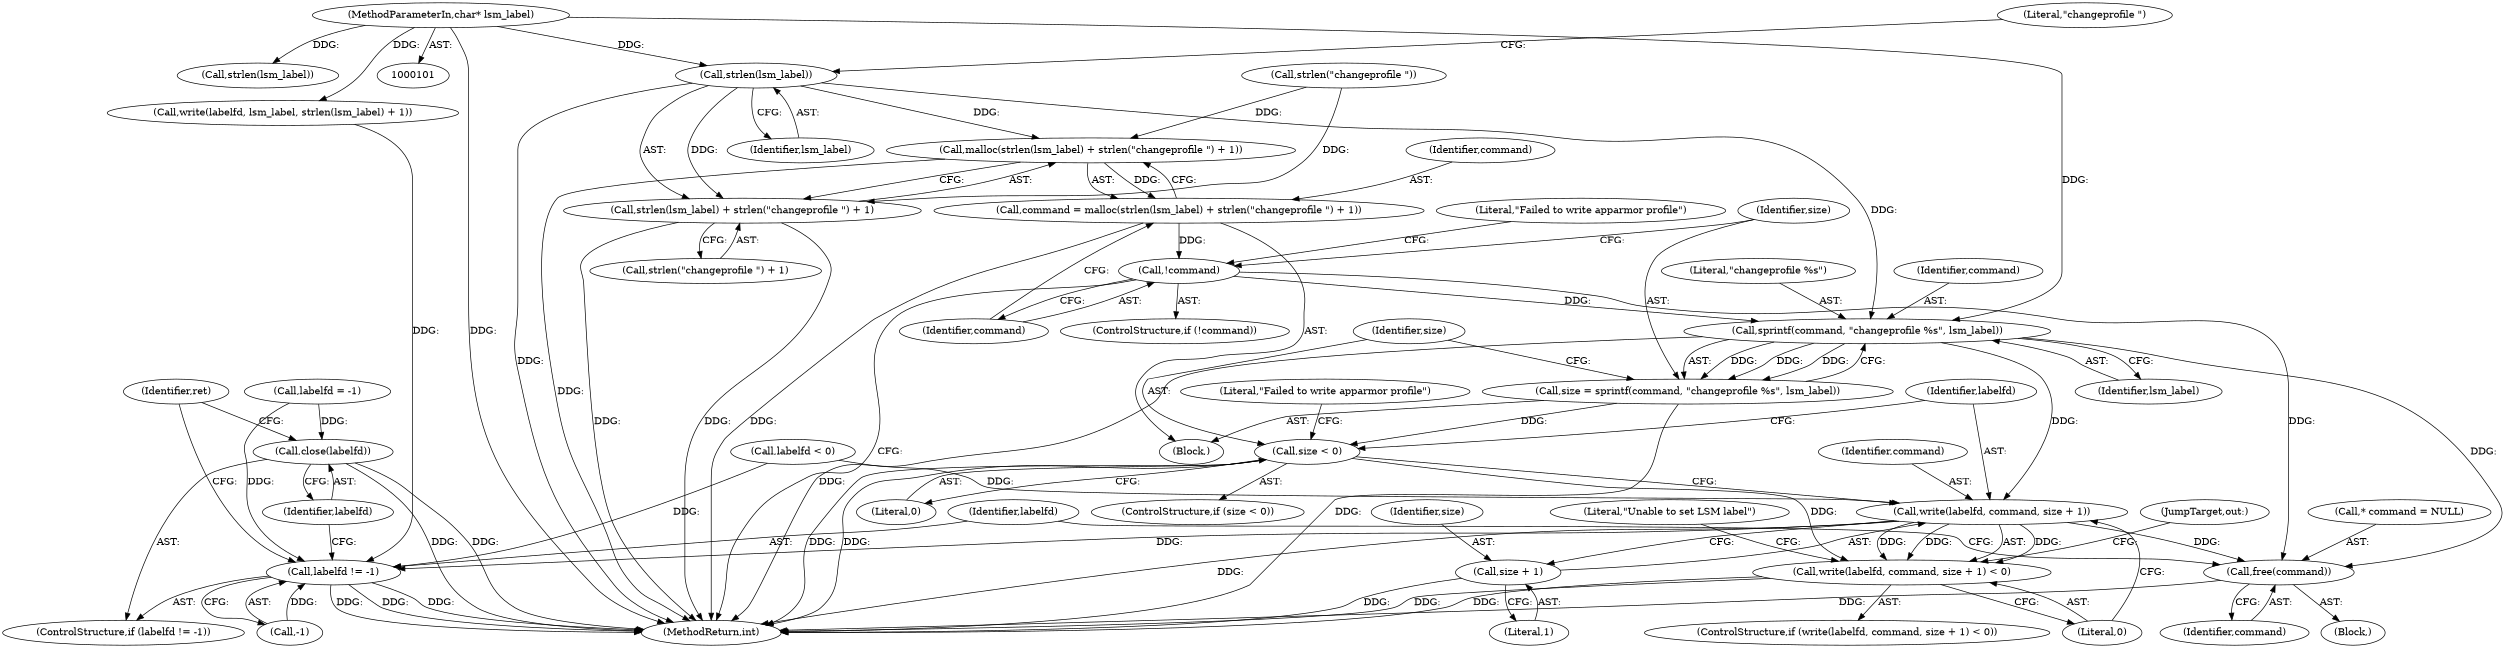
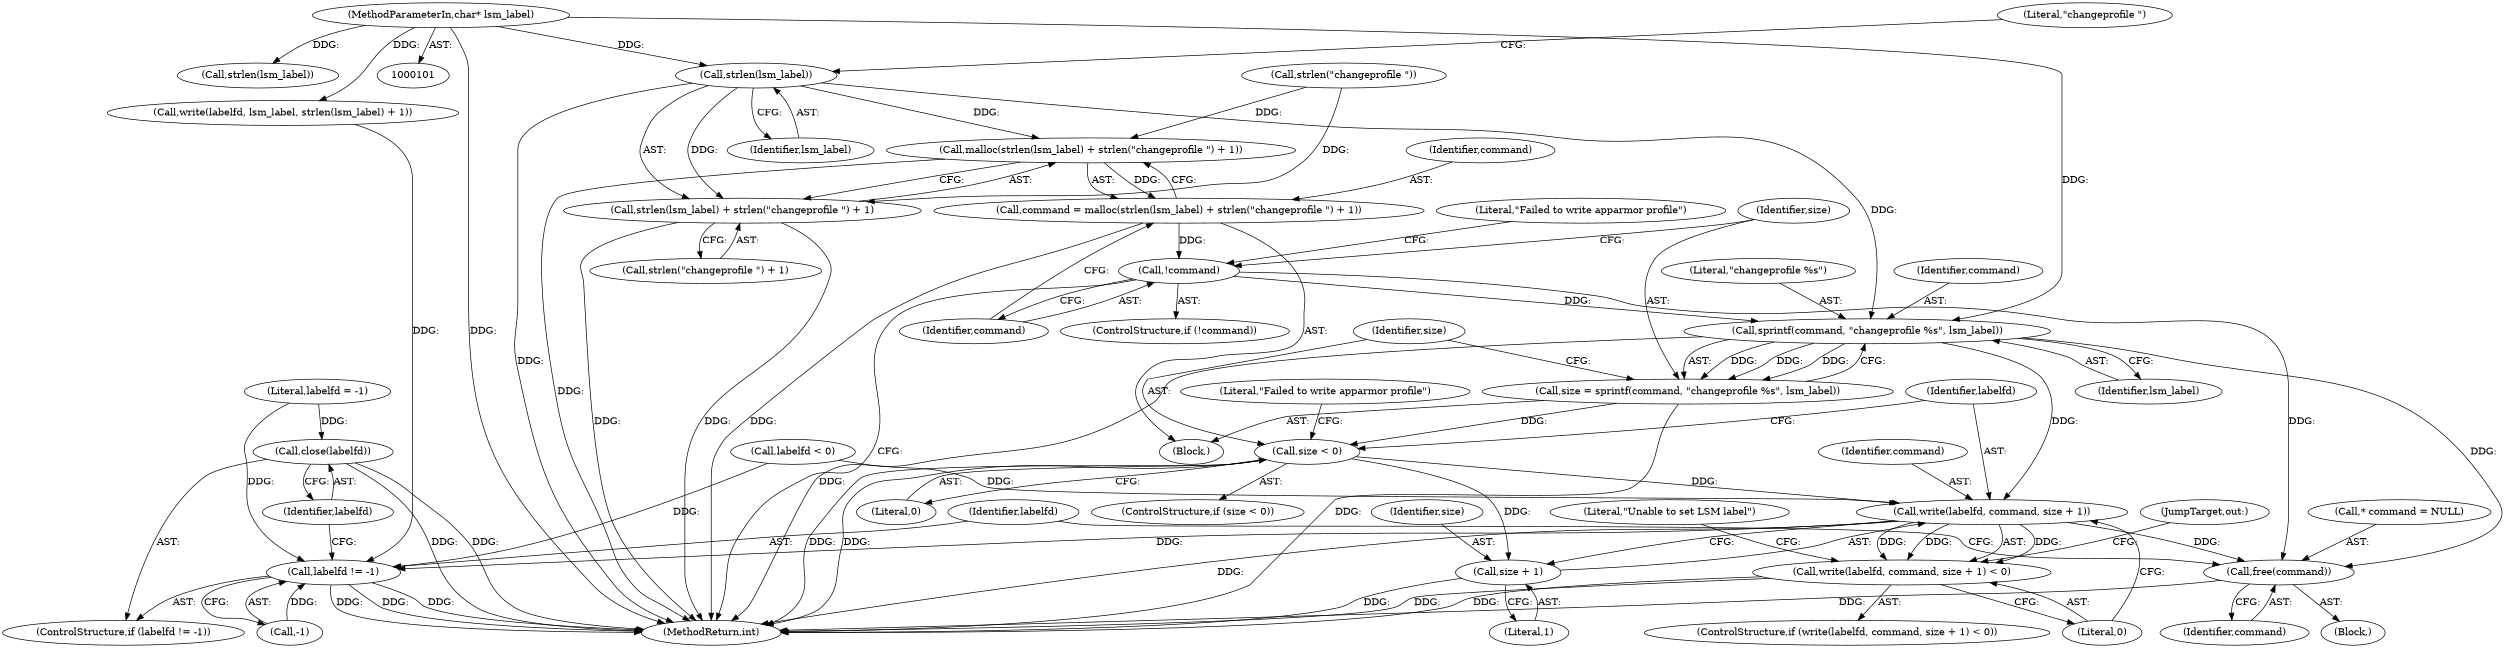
(176, 392) -> none
(318, 392) -> (318, 392)
(1706, 482) -> (1706, 482)
(1612, 488) -> (1450, 480)
